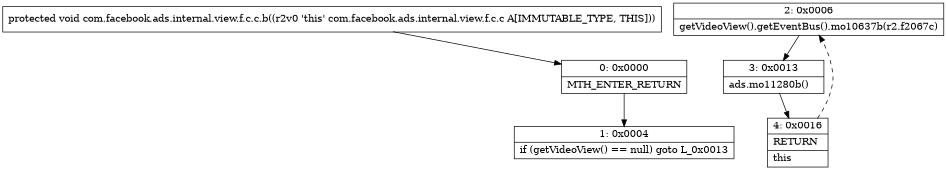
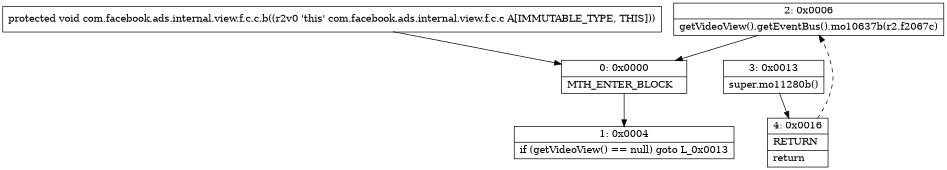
(793, 45) -> (721, 47)
(624, 85) -> (620, 85)
(769, 85) -> (774, 85)
(783, 158) -> (789, 158)
